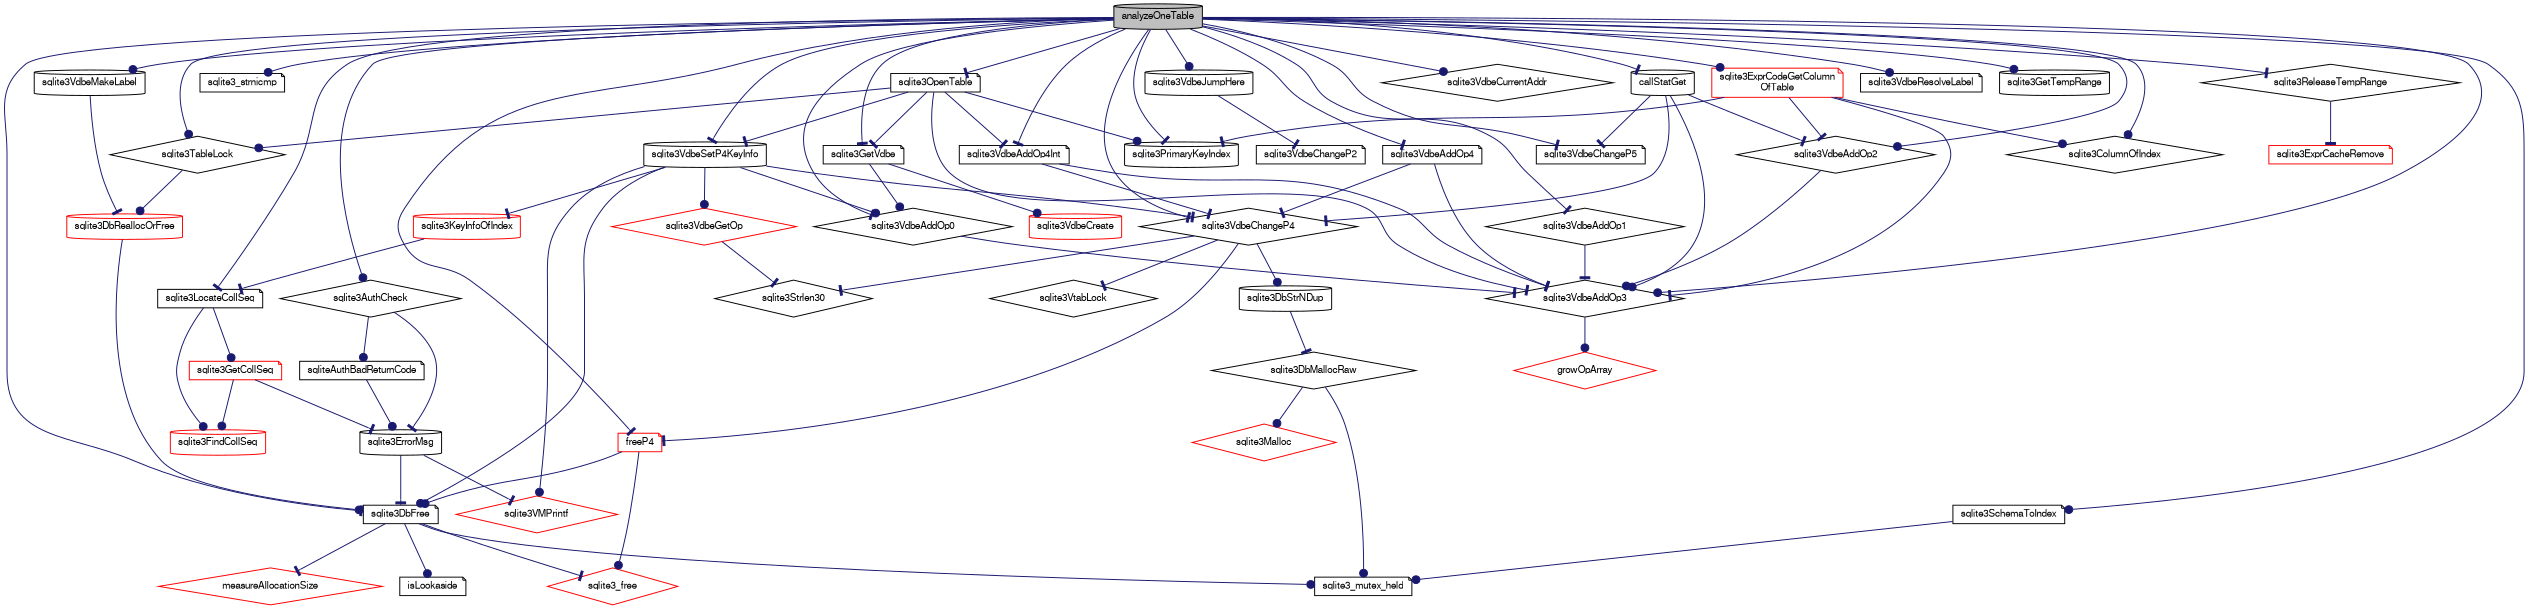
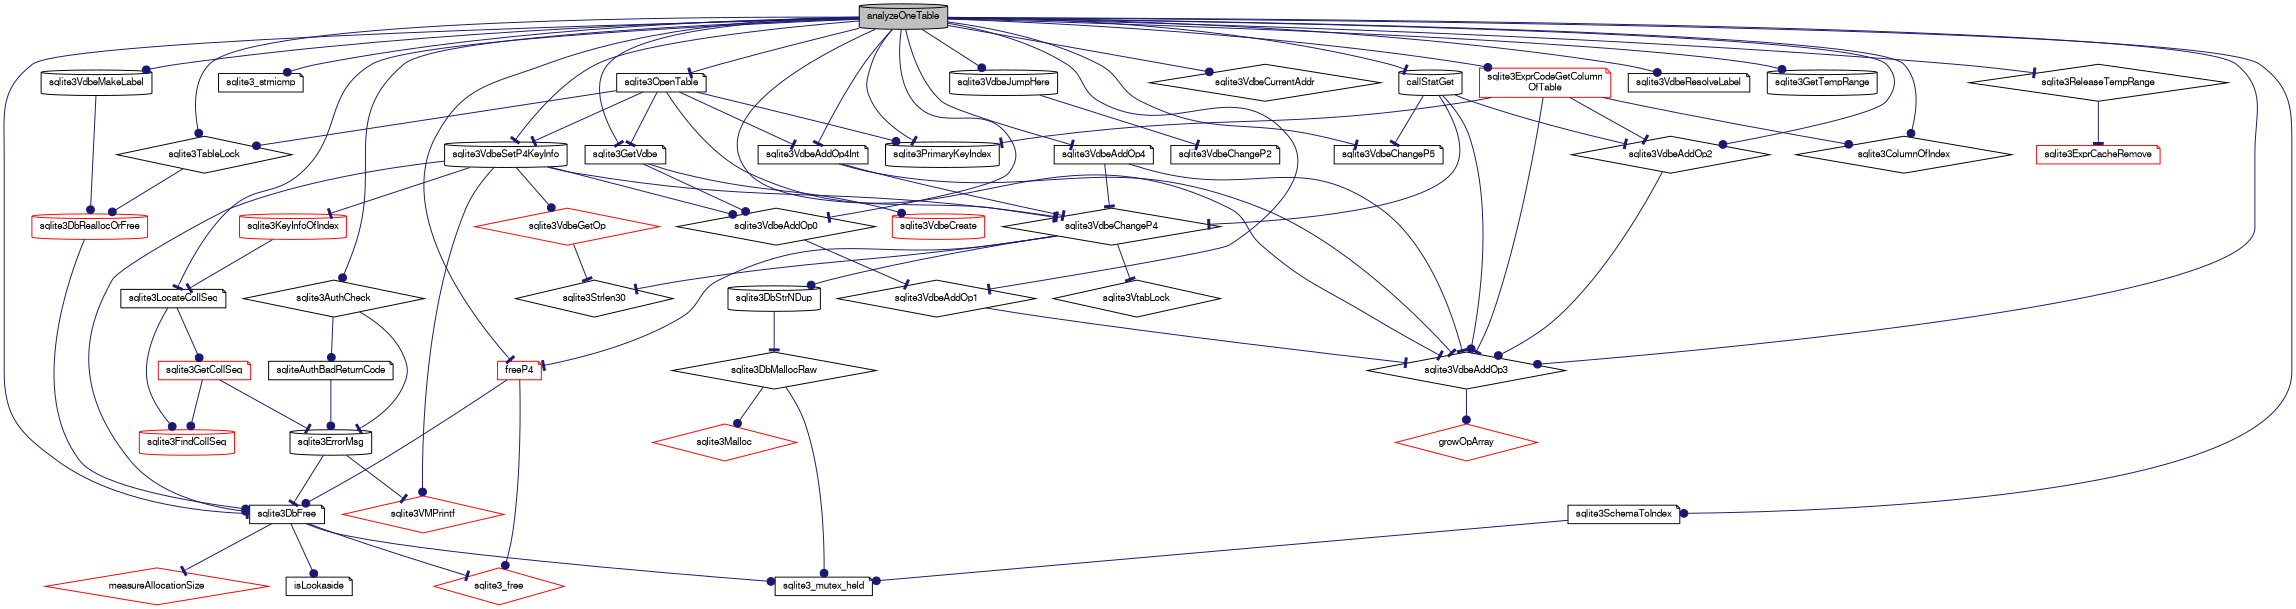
(97, 154) -> (93, 151)
(1236, 269) -> (839, 255)
